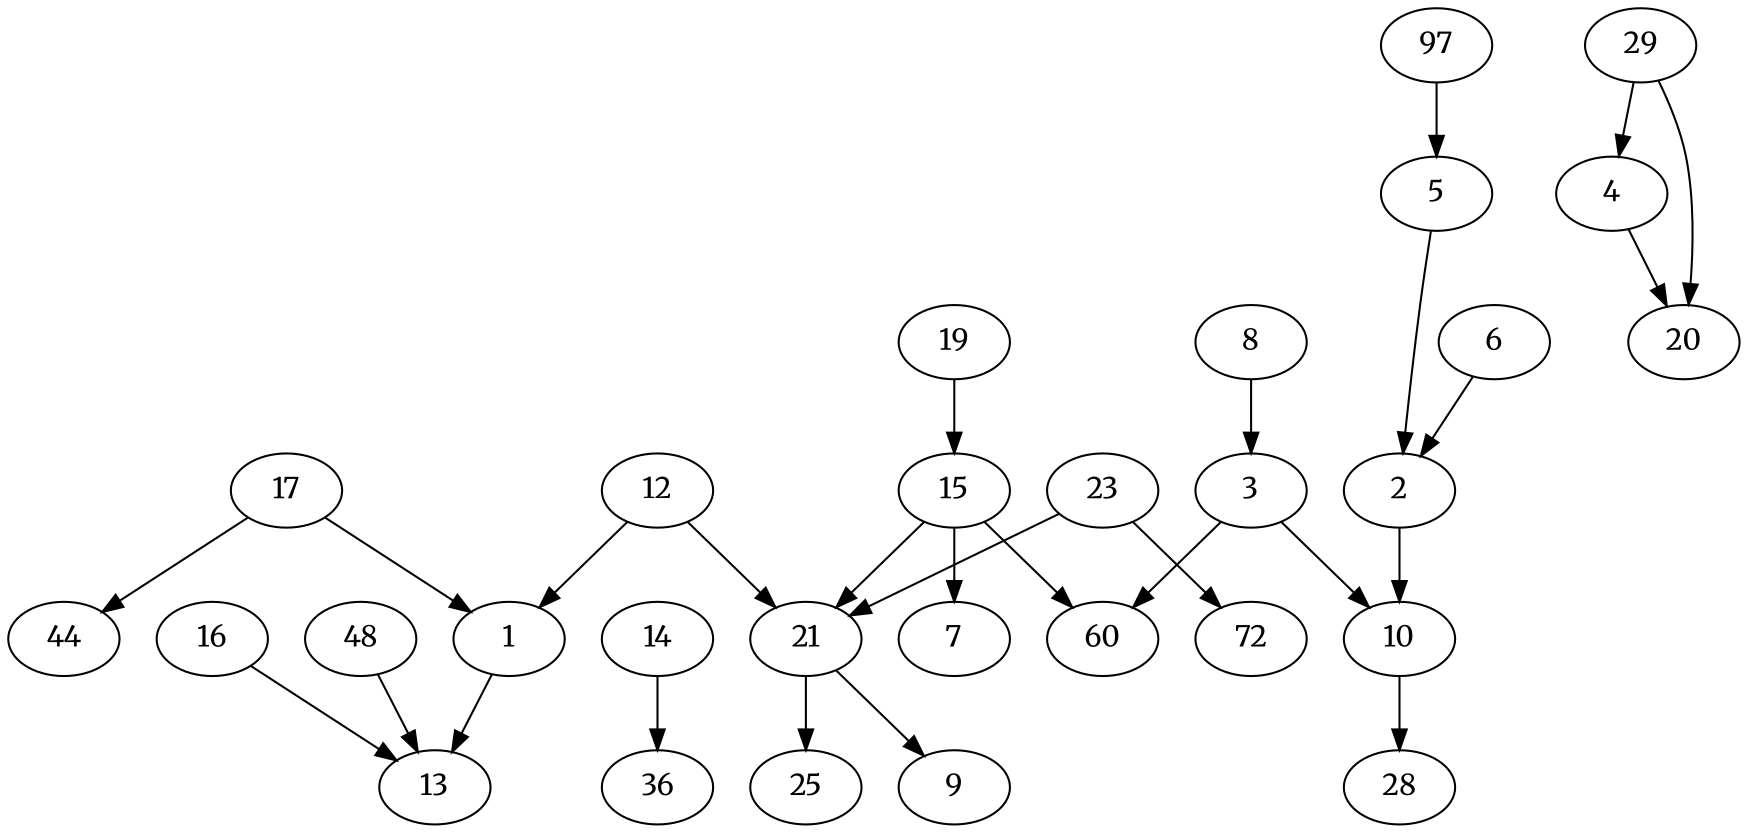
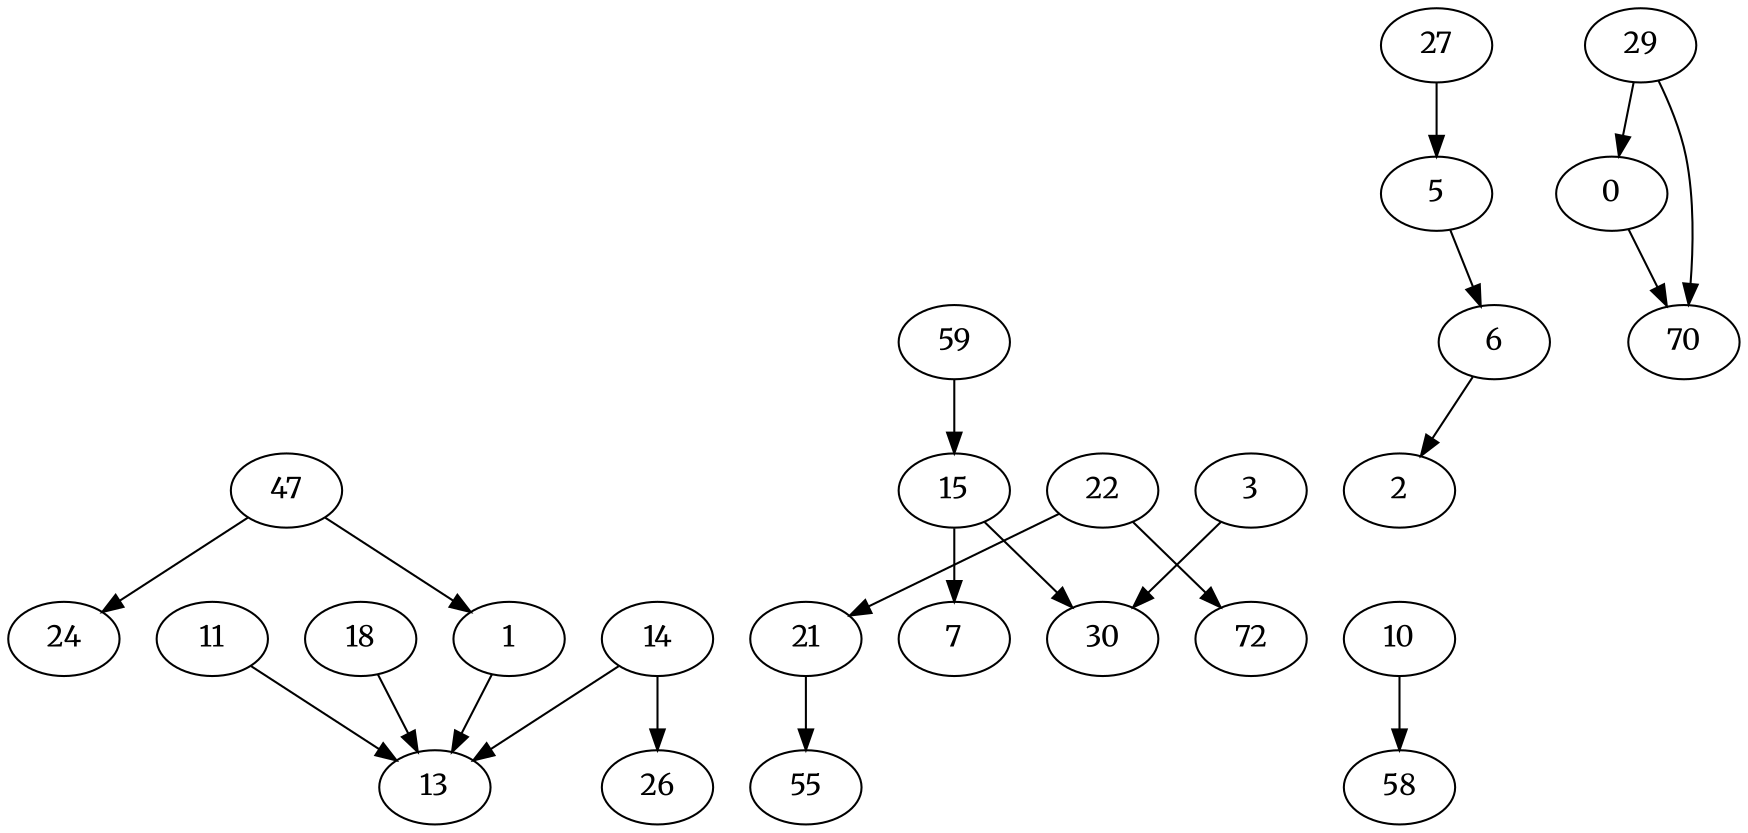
(1437, 45) -> (1437, 45)
(1612, 194) -> (1612, 194)
(1417, 332) -> (1462, 258)
(954, 342) -> (954, 342)
(1251, 342) -> none
(1684, 342) -> (1684, 342)
(286, 491) -> (286, 491)
(657, 491) -> none
(1103, 491) -> (1103, 491)
(1399, 555) -> none
(888, 557) -> none
(1318, 557) -> none
(64, 639) -> (64, 639)
(212, 639) -> (212, 639)
(361, 639) -> (361, 639)
(1103, 639) -> (1103, 639)
none -> (555, 708)
(657, 787) -> (657, 787)
(806, 787) -> (806, 787)
(954, 787) -> none
(1399, 787) -> (1399, 787)
